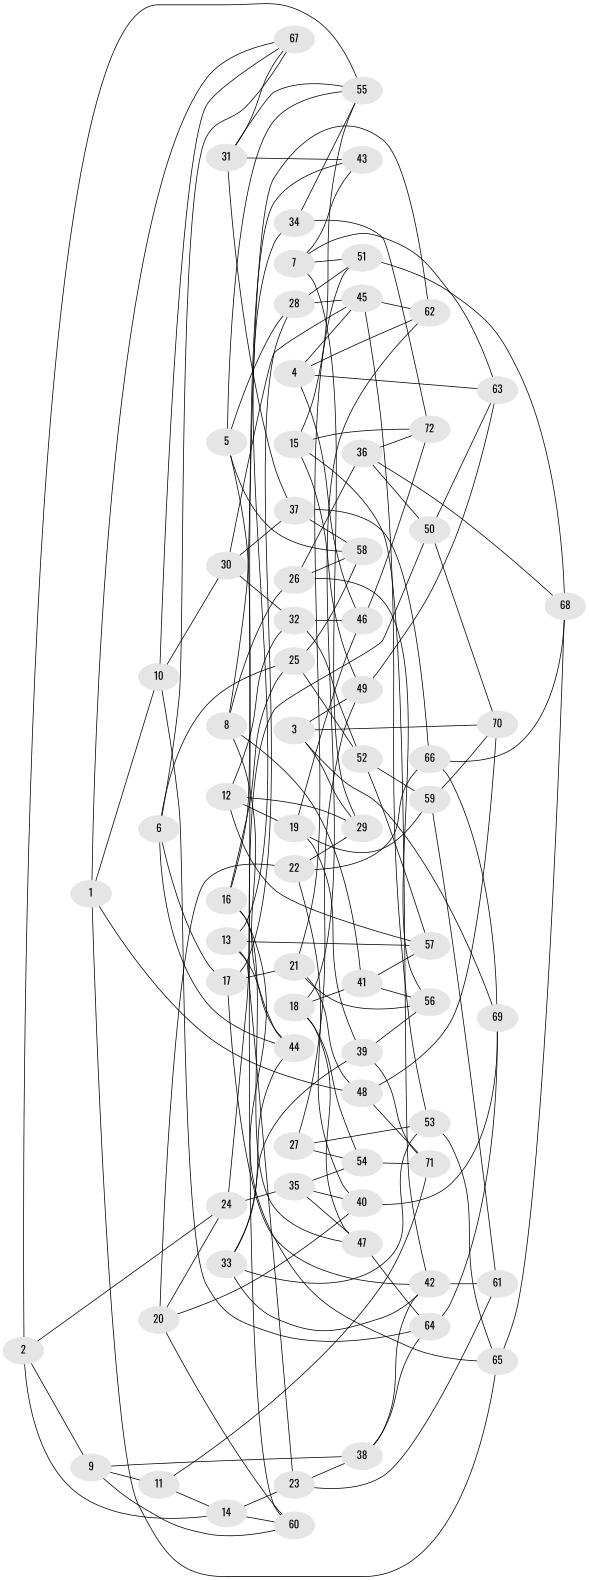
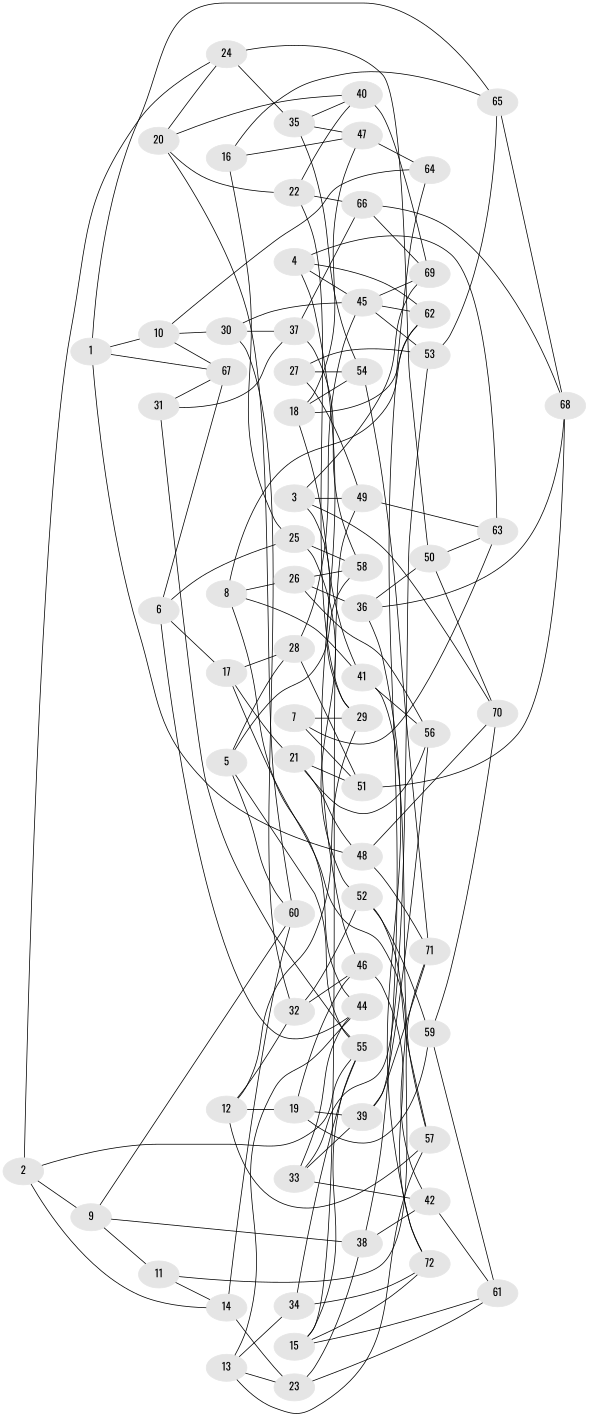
(362, 160) -> none
(402, 762) -> (397, 1323)
(488, 1170) -> (400, 287)
